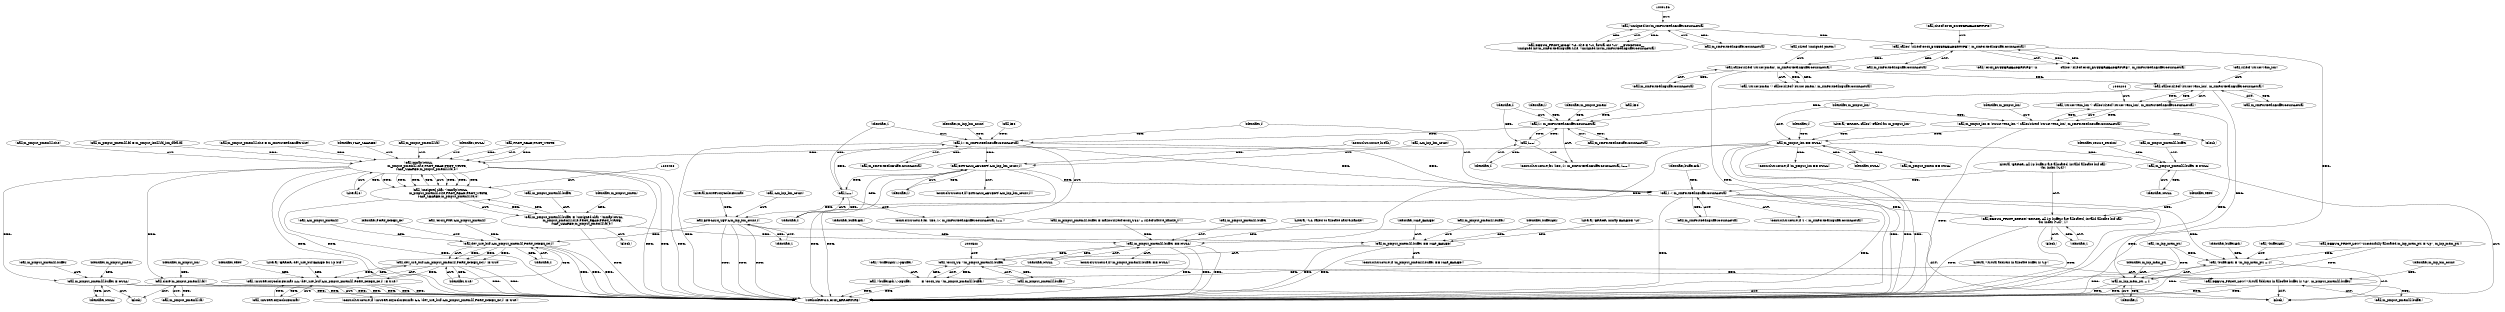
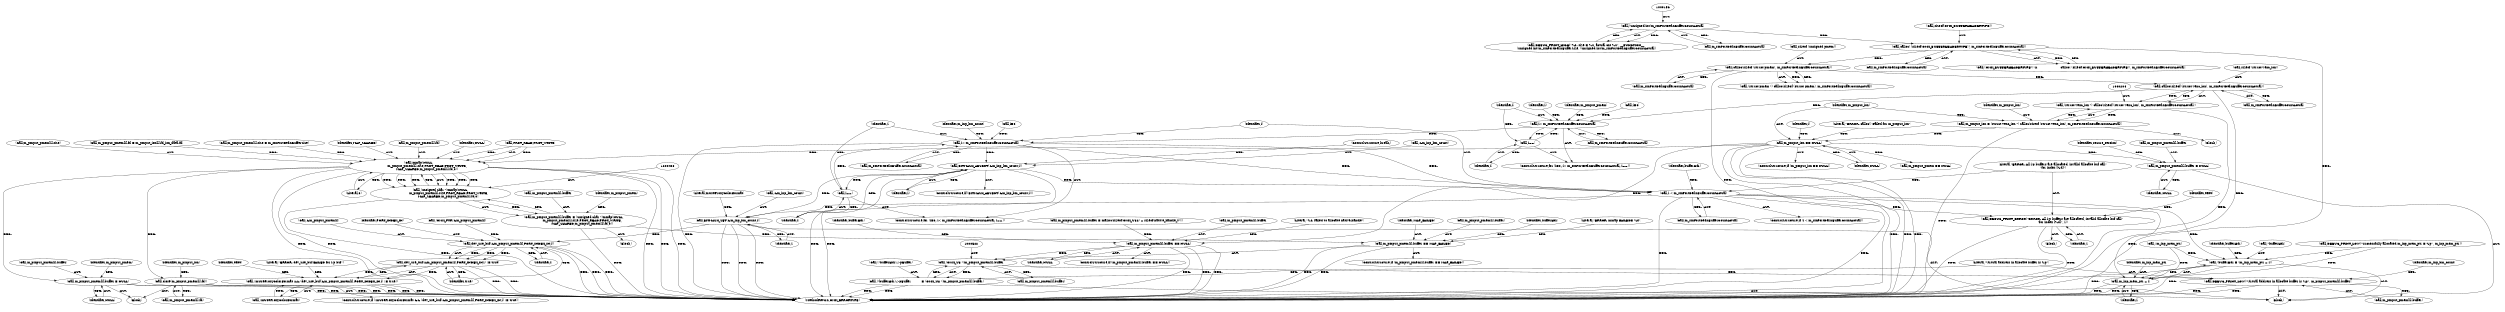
(1801, 153) -> (1801, 153)
none -> (852, 176)
(402, 234) -> (402, 234)
(1064, 253) -> (1064, 253)
none -> (2168, 272)
